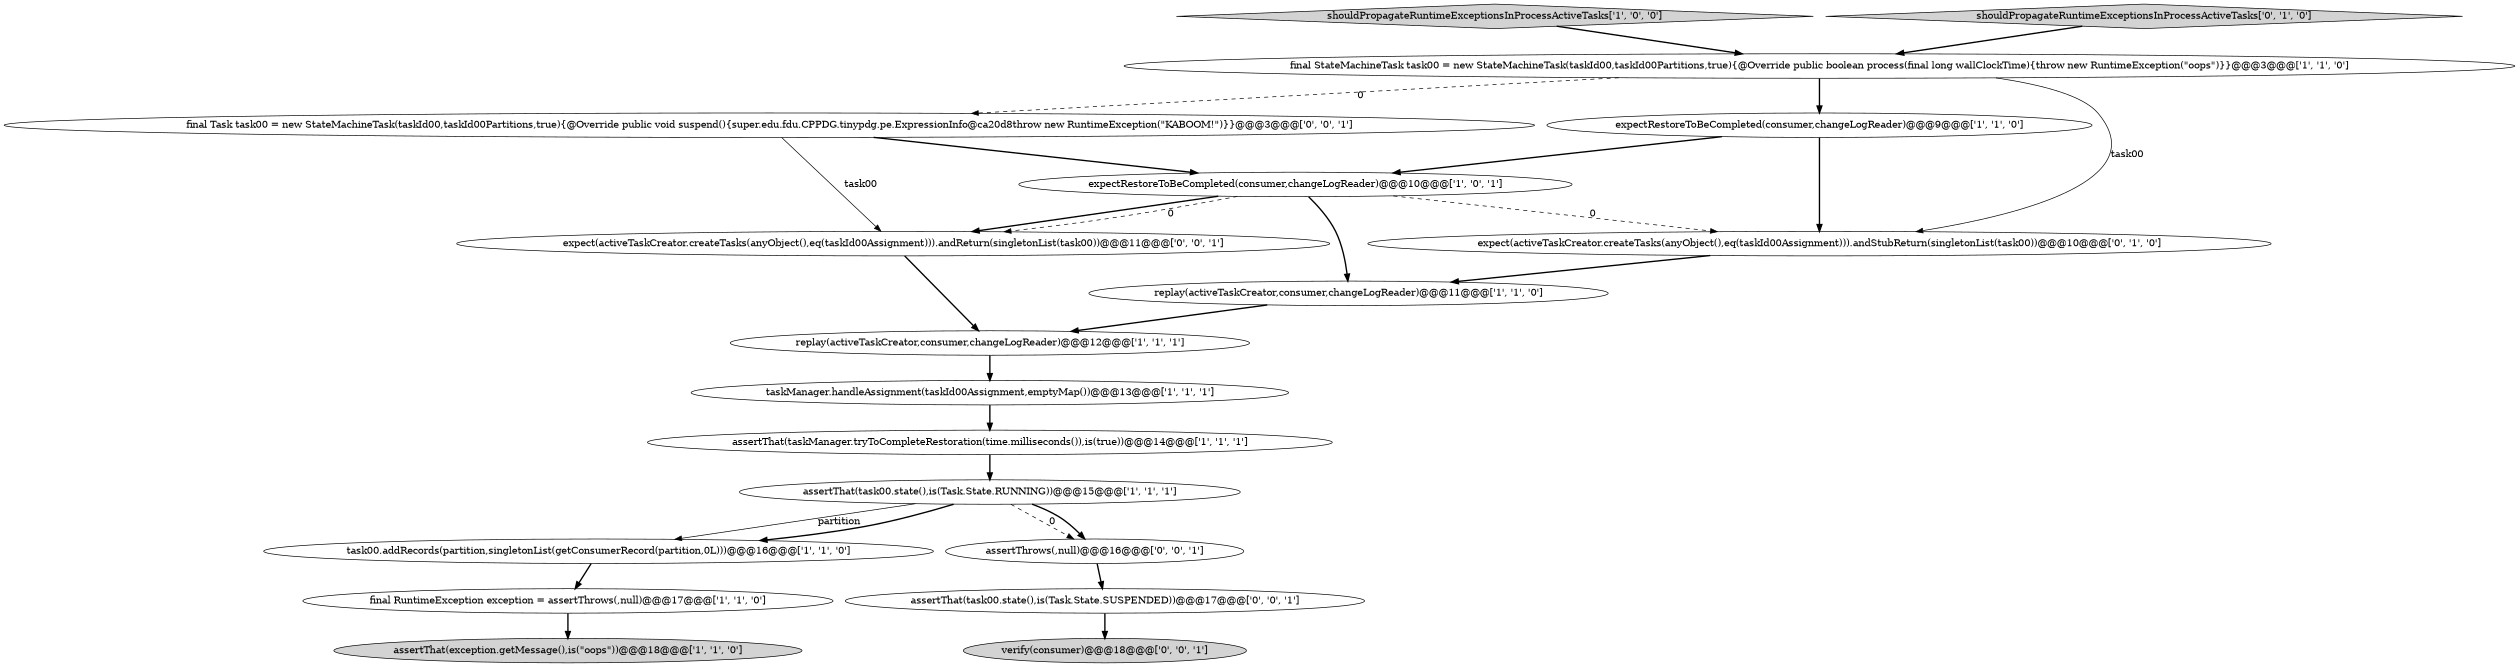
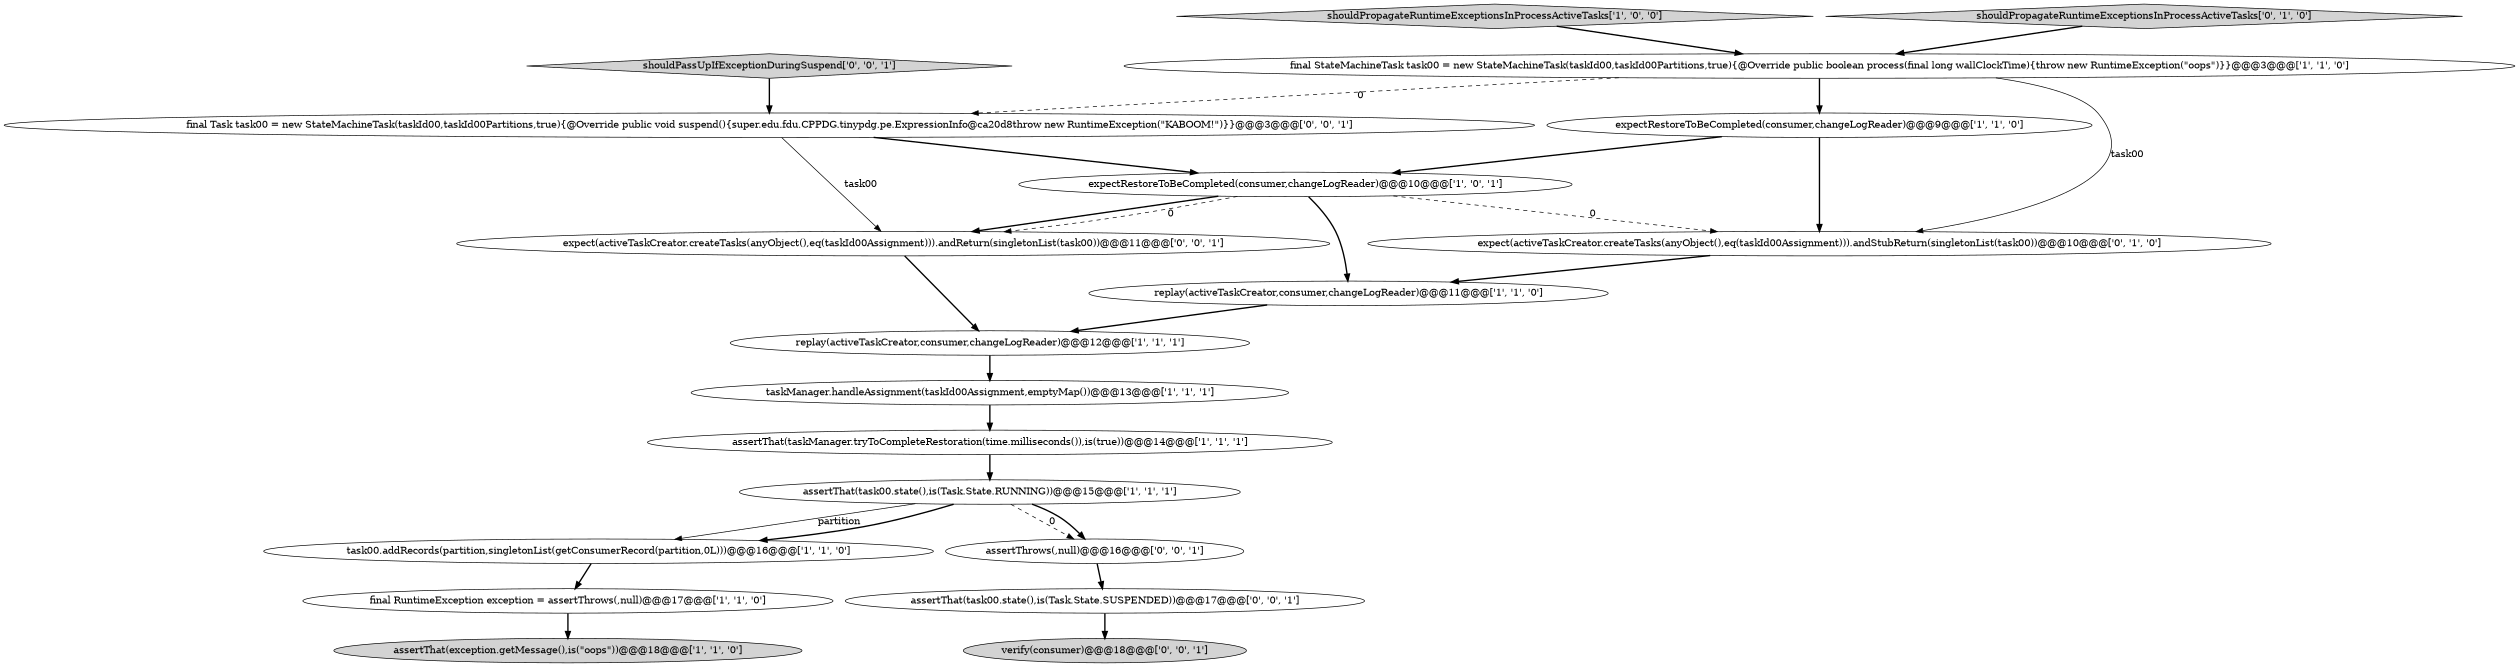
none -> (769, 66)
